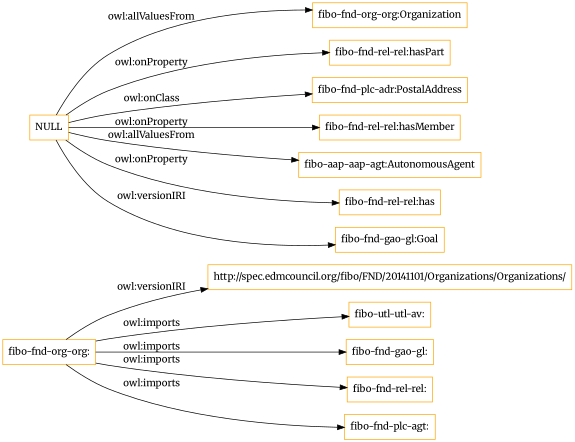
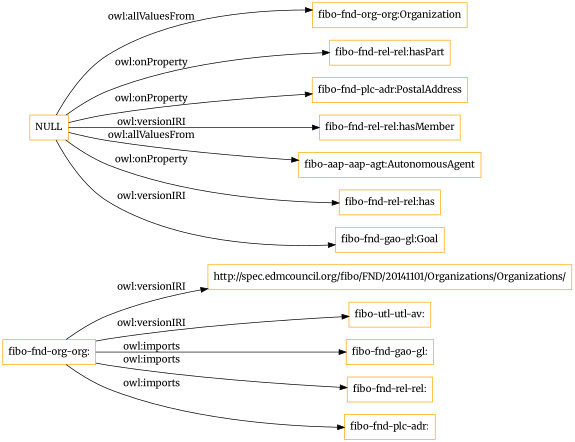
(152, 99) -> (152, 99)
(152, 122) -> (152, 122)
(152, 323) -> (152, 323)
(390, 427) -> (390, 427)
